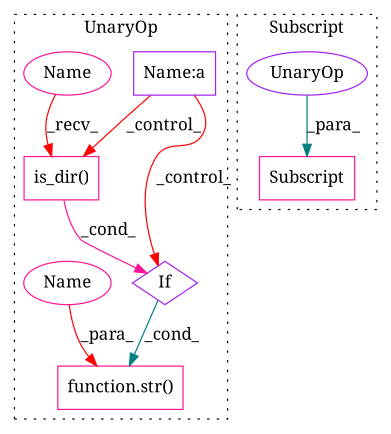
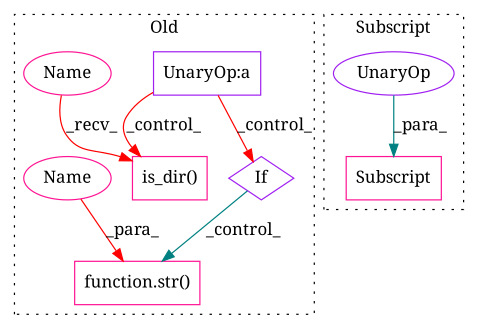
(121, 28) -> (164, 28)
(175, 73) -> (207, 73)
(89, 245) -> none
(172, 335) -> (244, 231)
